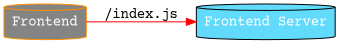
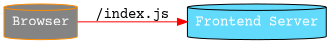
(45, 22) -> (41, 22)
